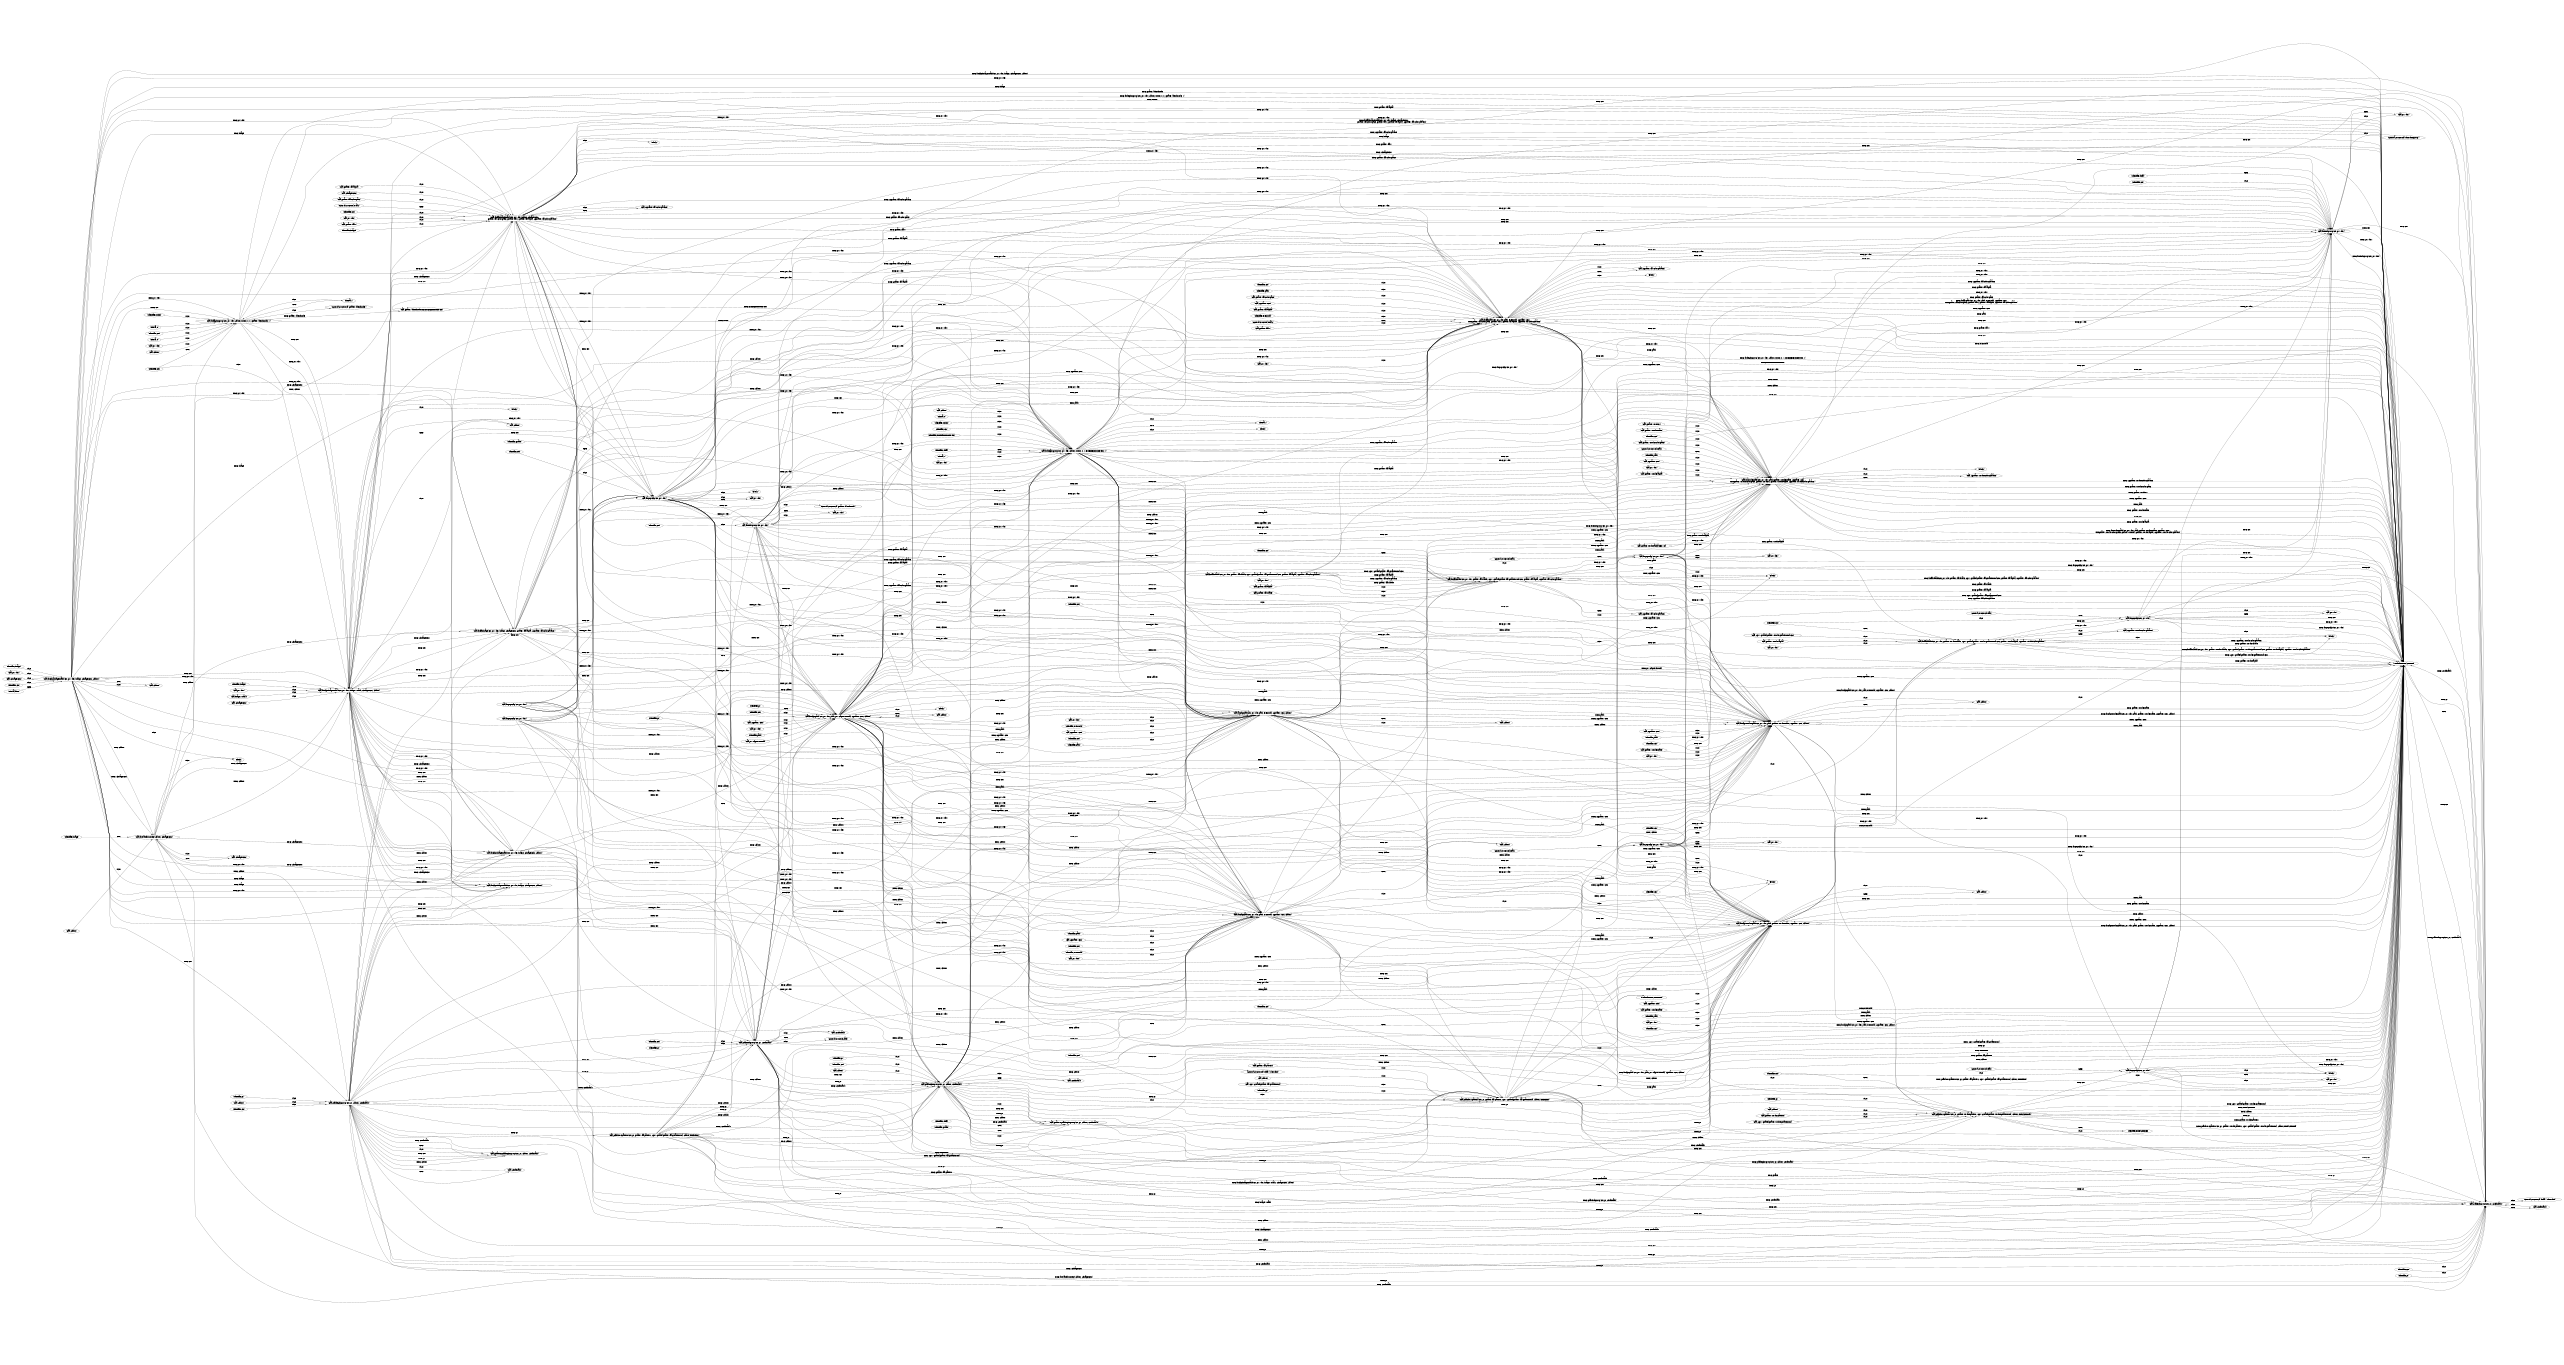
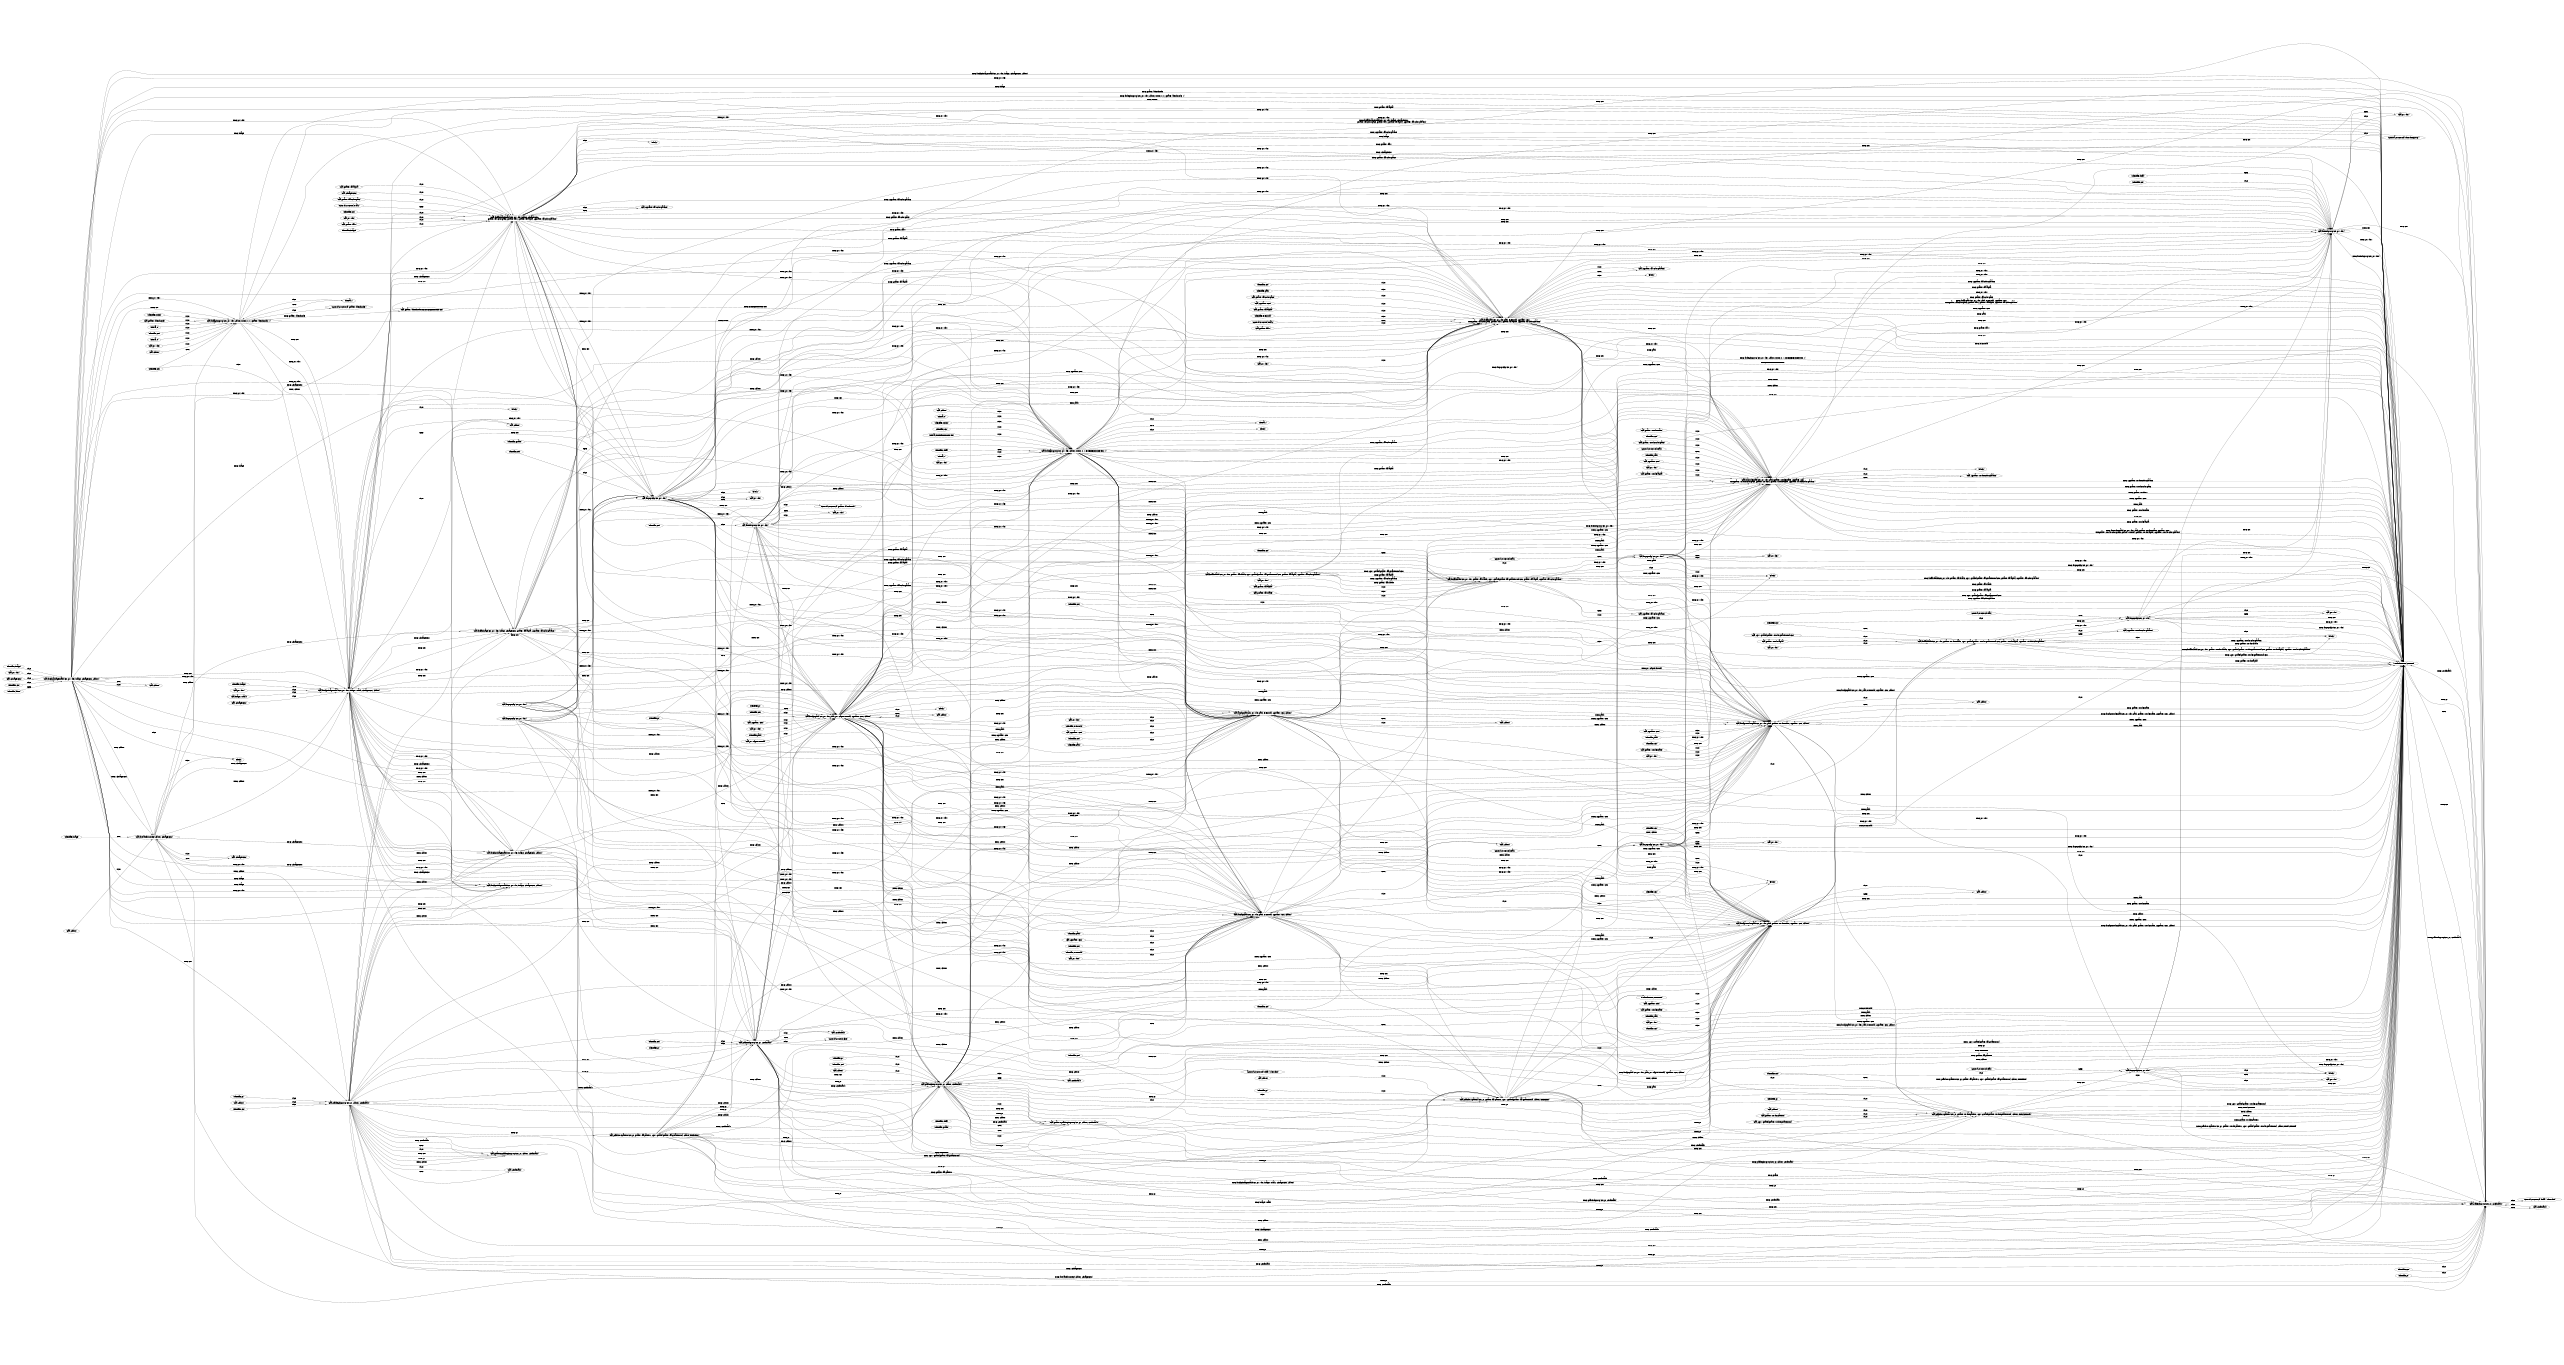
none -> (154, 321)
(1651, 424) -> none
(941, 435) -> (941, 435)
(1651, 546) -> none
(14, 692) -> (14, 692)
(838, 1039) -> (838, 1039)
(1263, 1066) -> none
(1263, 1084) -> none
(2138, 1131) -> none
